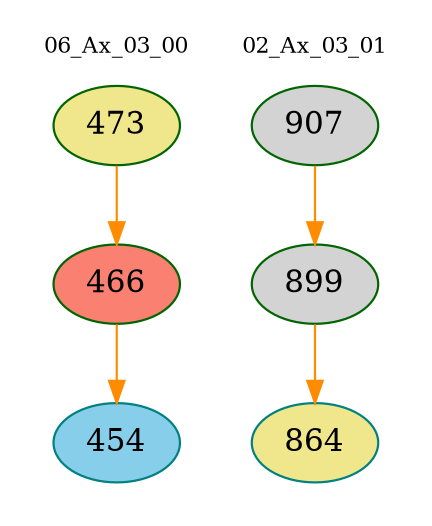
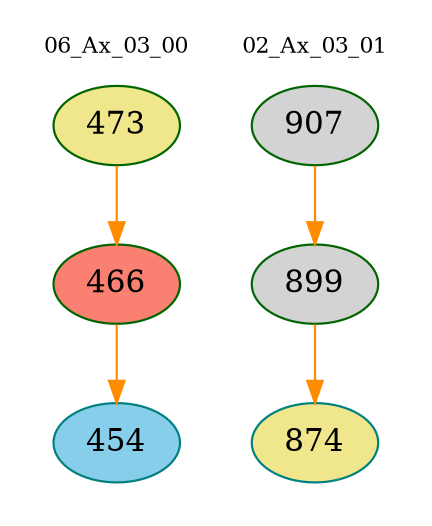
(315, 443) -> (315, 443)
